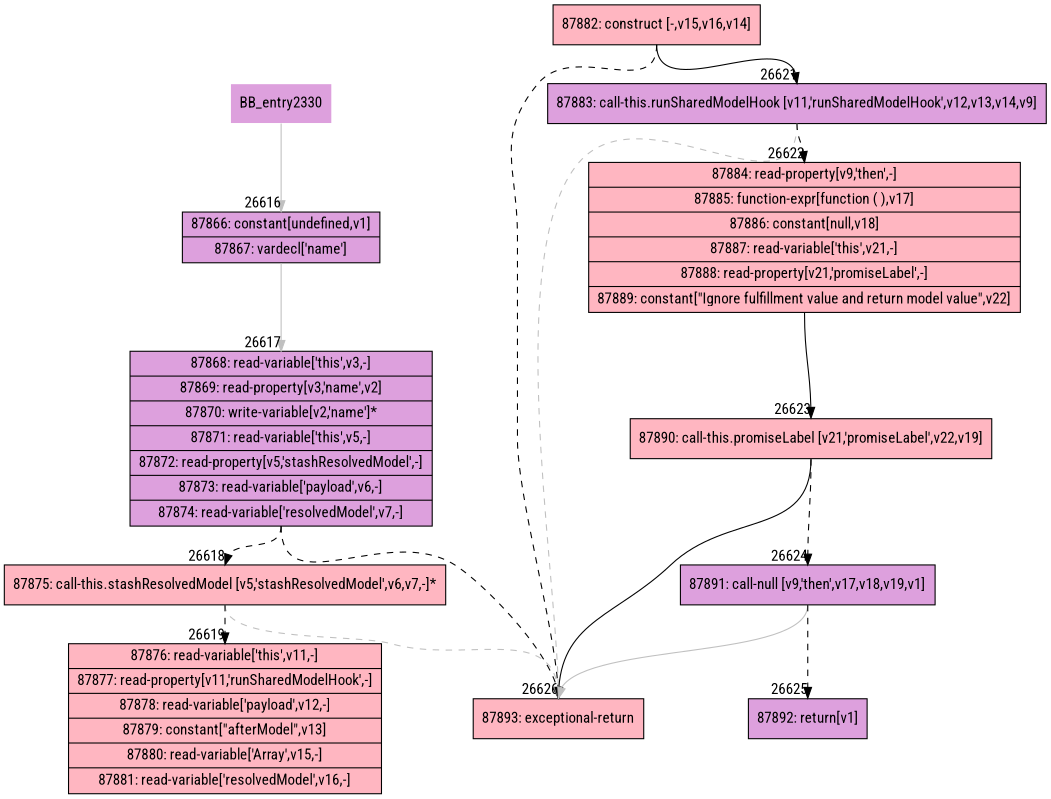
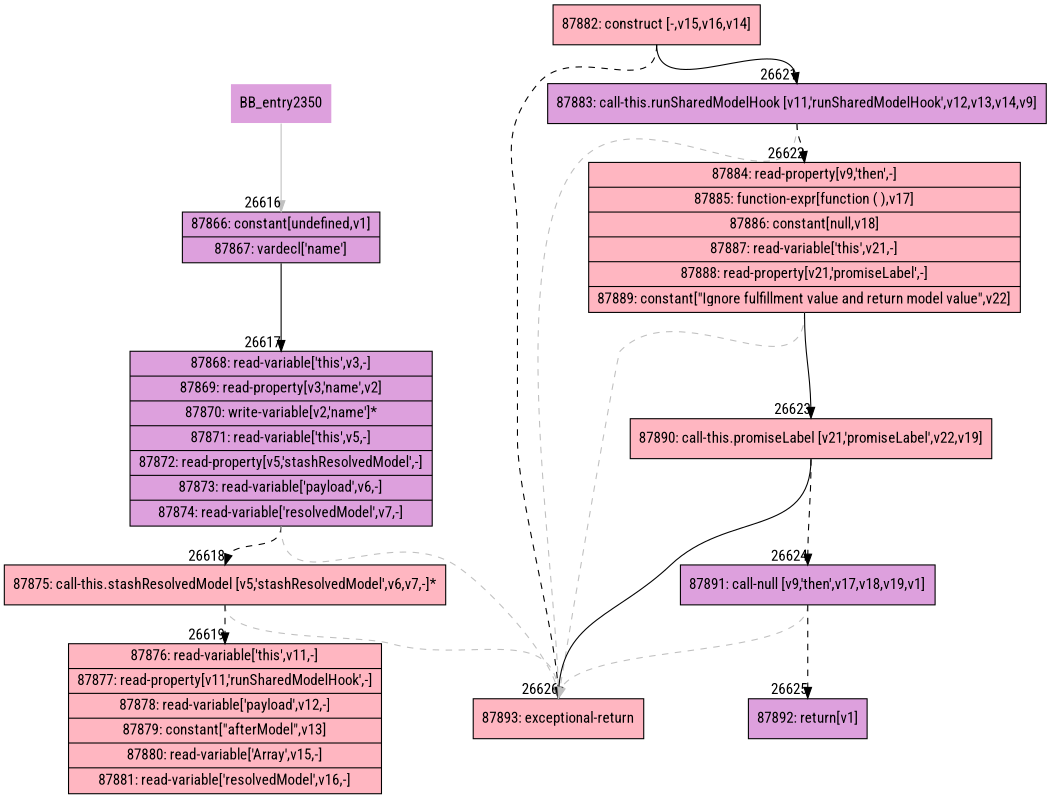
(281, 104) -> (281, 104)
(281, 302) -> (281, 302)
none -> (607, 415)
(437, 558) -> (437, 558)
(688, 651) -> (688, 651)
